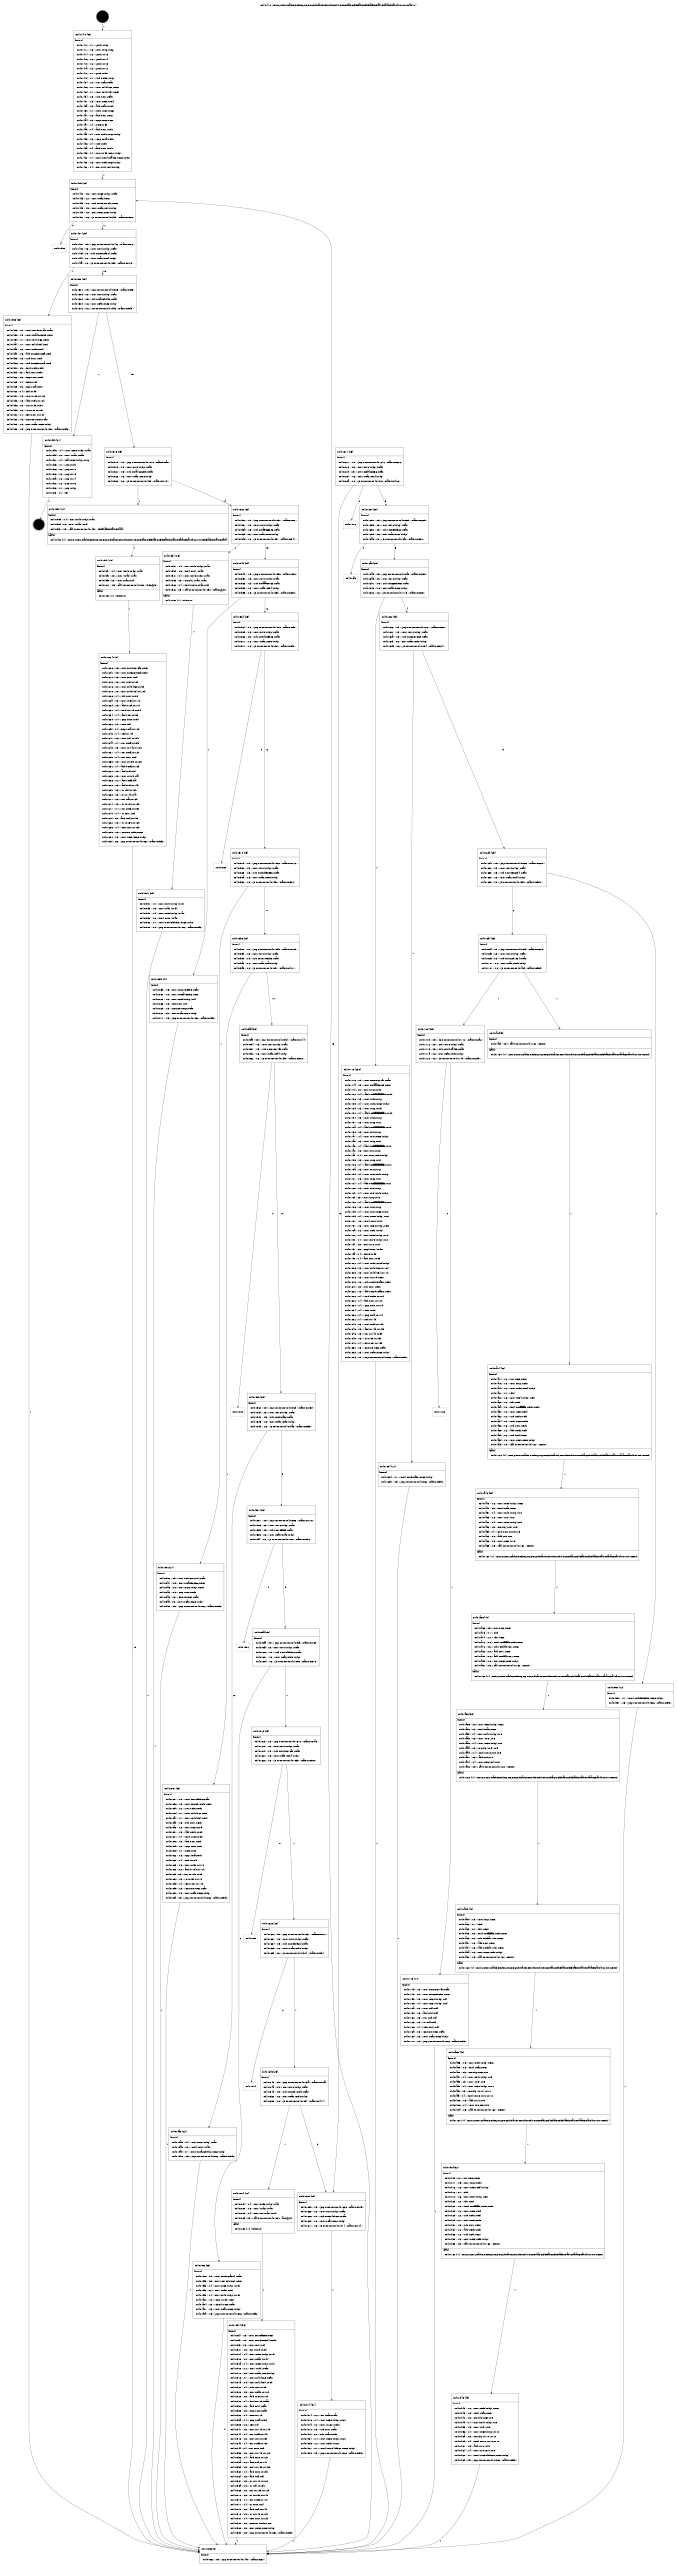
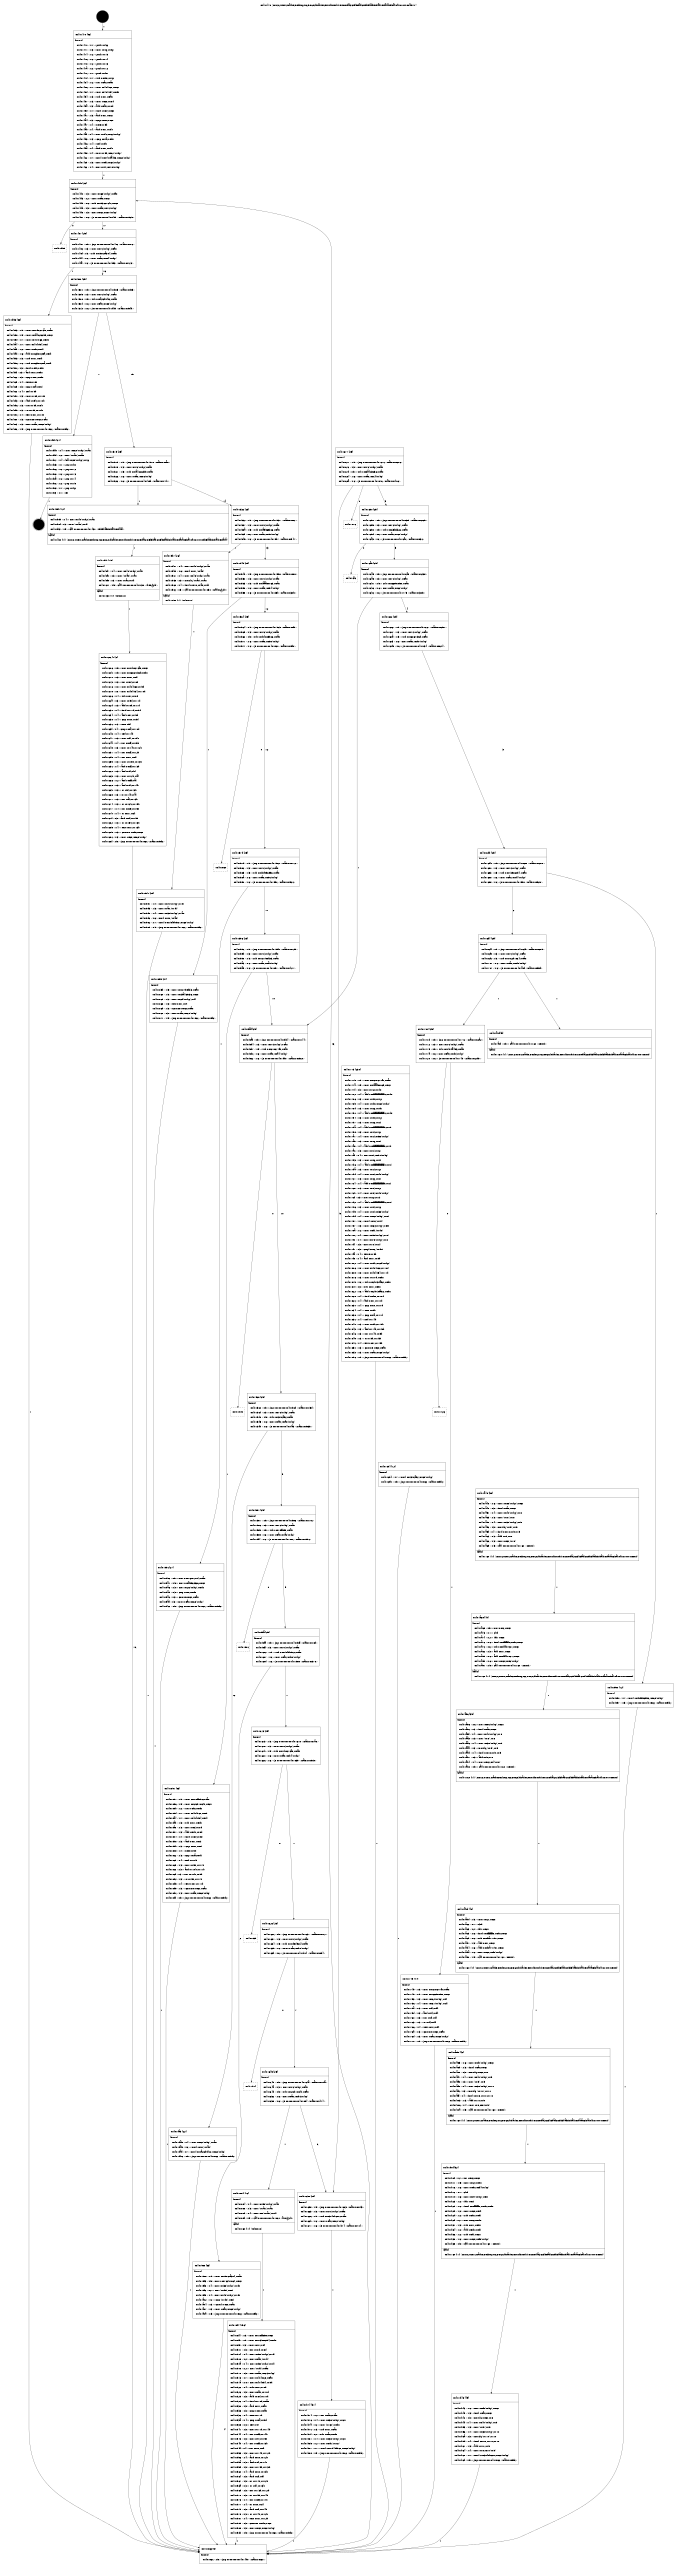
(376, 830) -> (357, 818)
(412, 1056) -> none
(569, 1412) -> none
